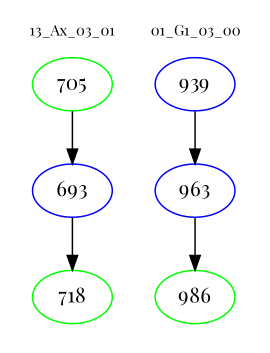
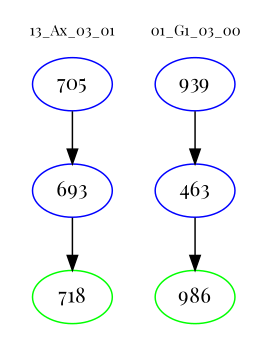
(72, 84) -> (72, 84)
(195, 191) -> (195, 191)
